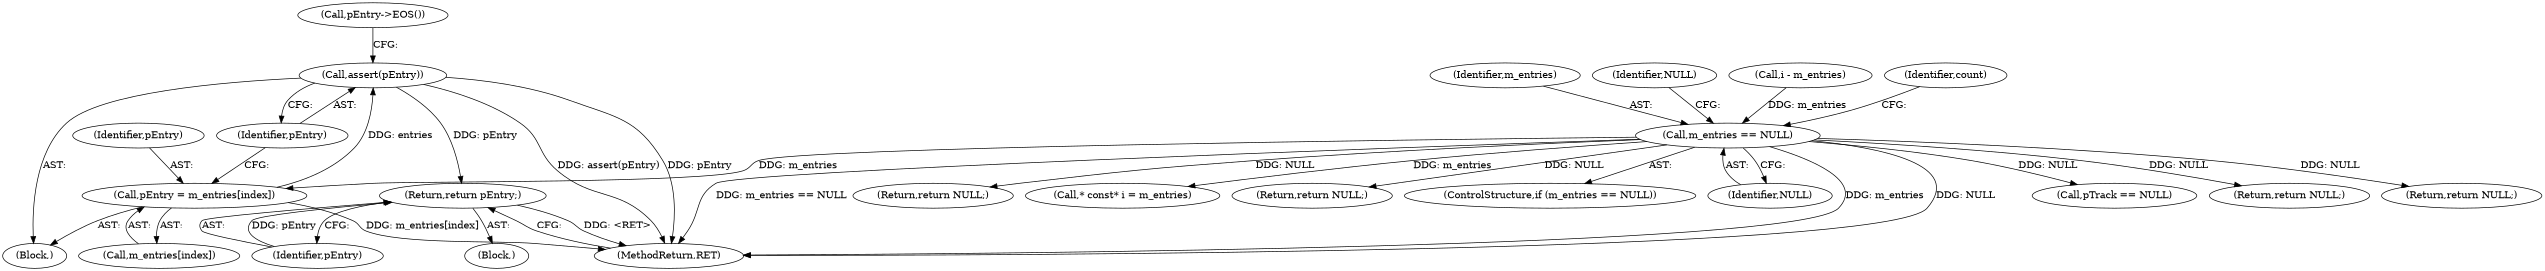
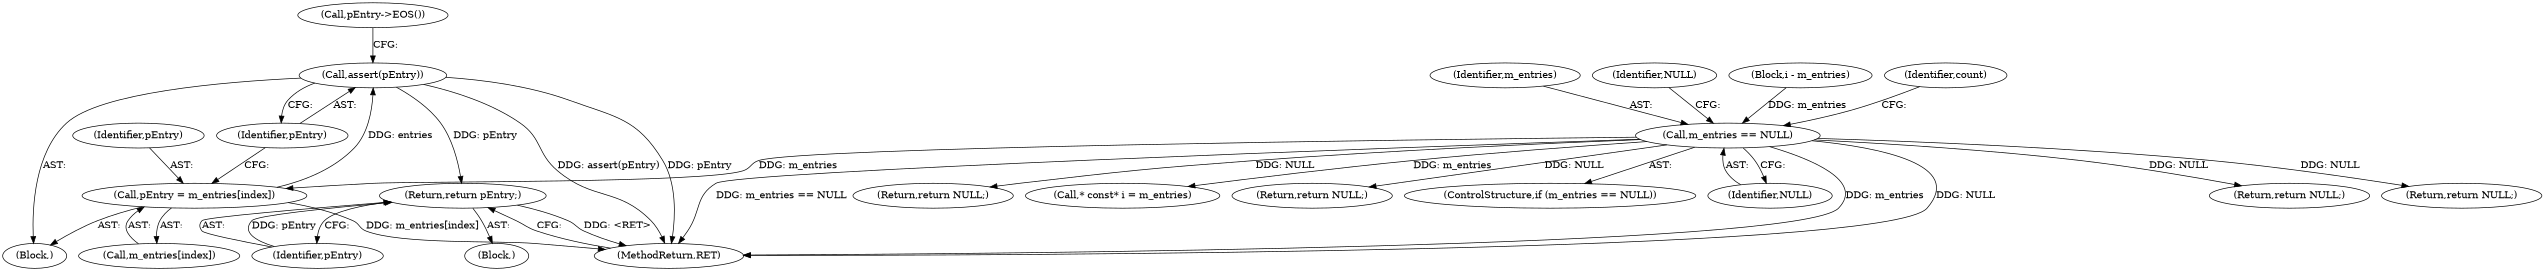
(1800, 75) -> (1800, 75)
(2114, 196) -> none
